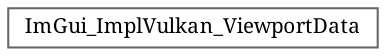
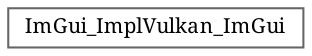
(193, 28) -> (156, 28)
